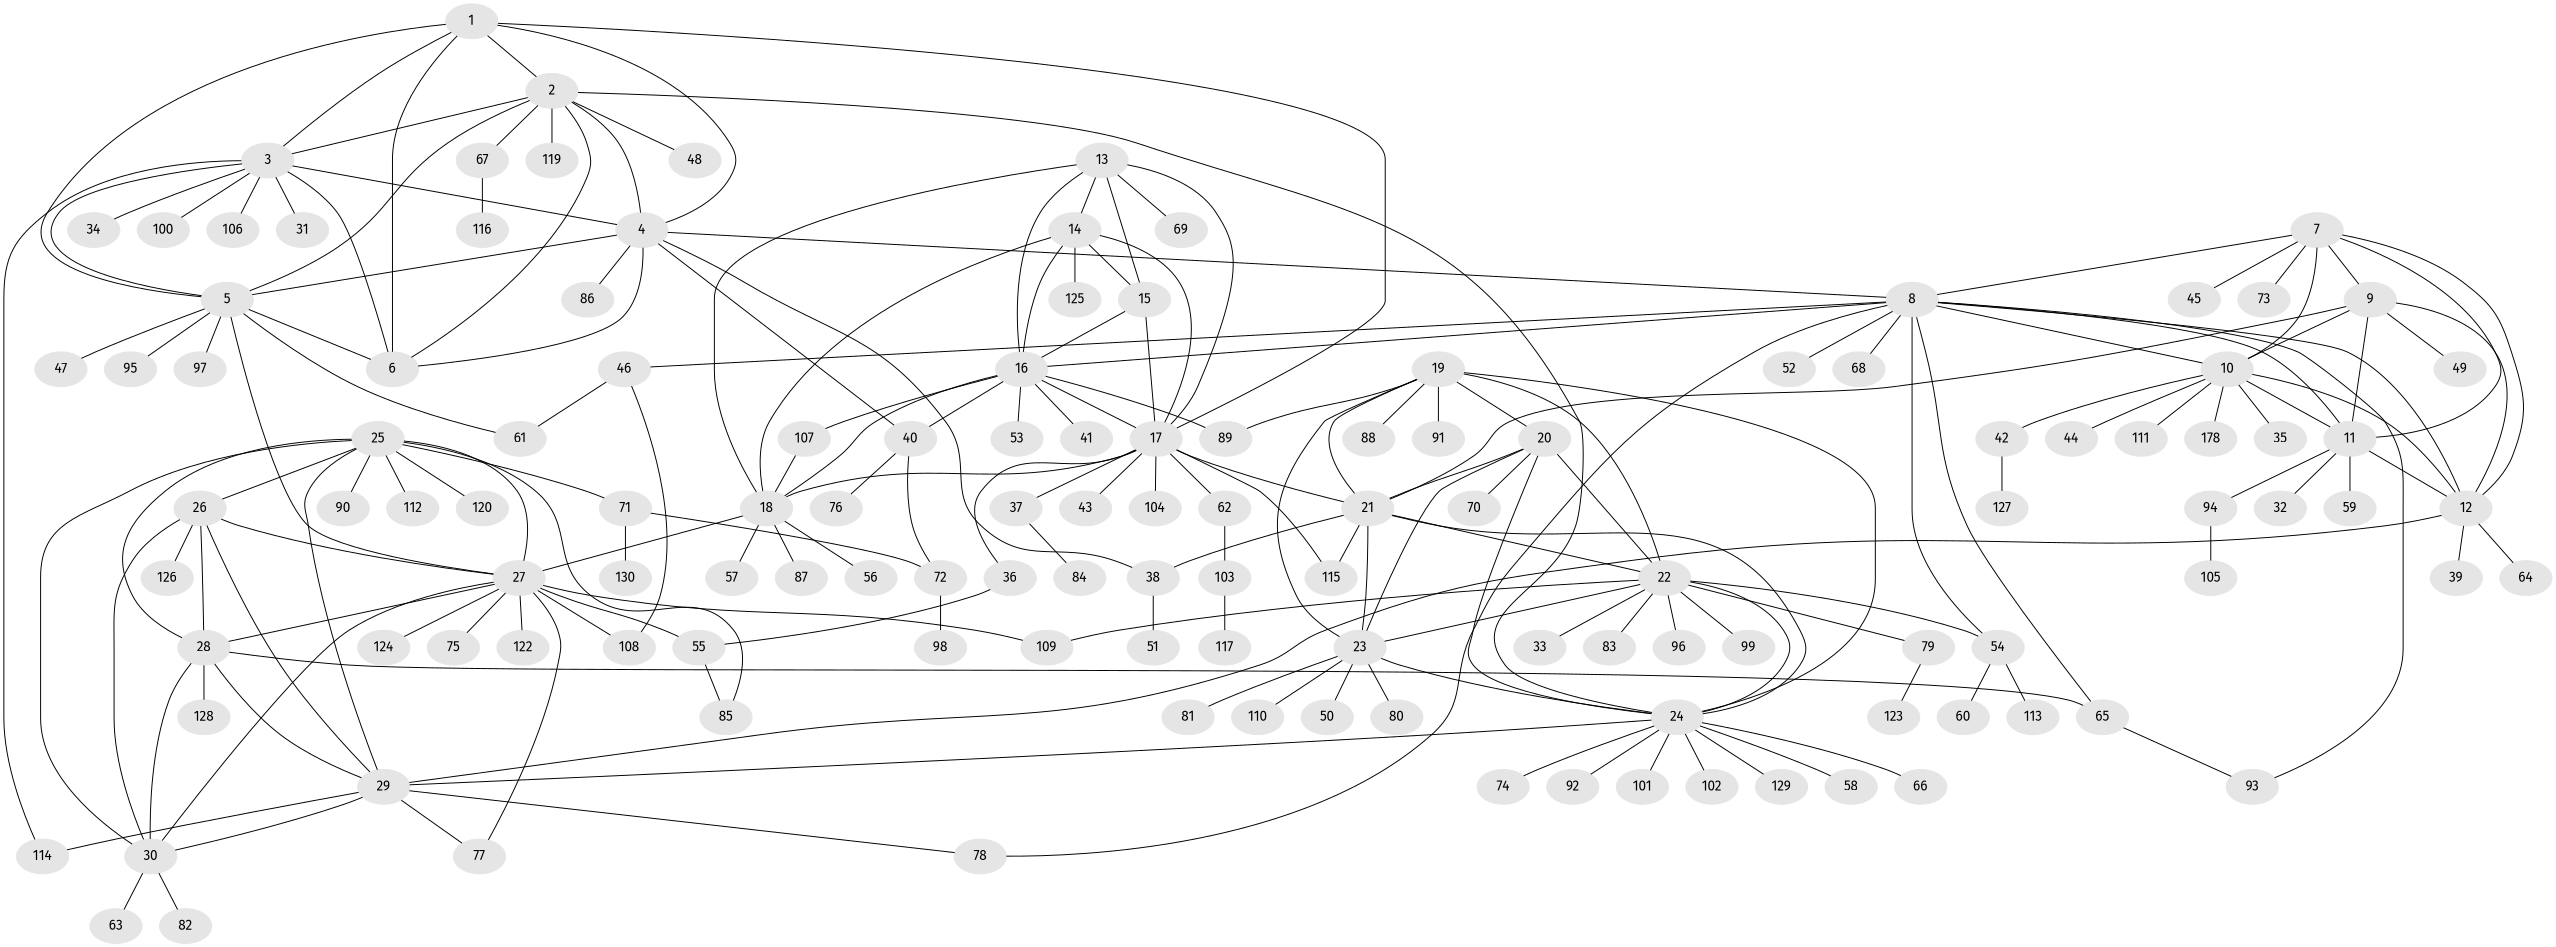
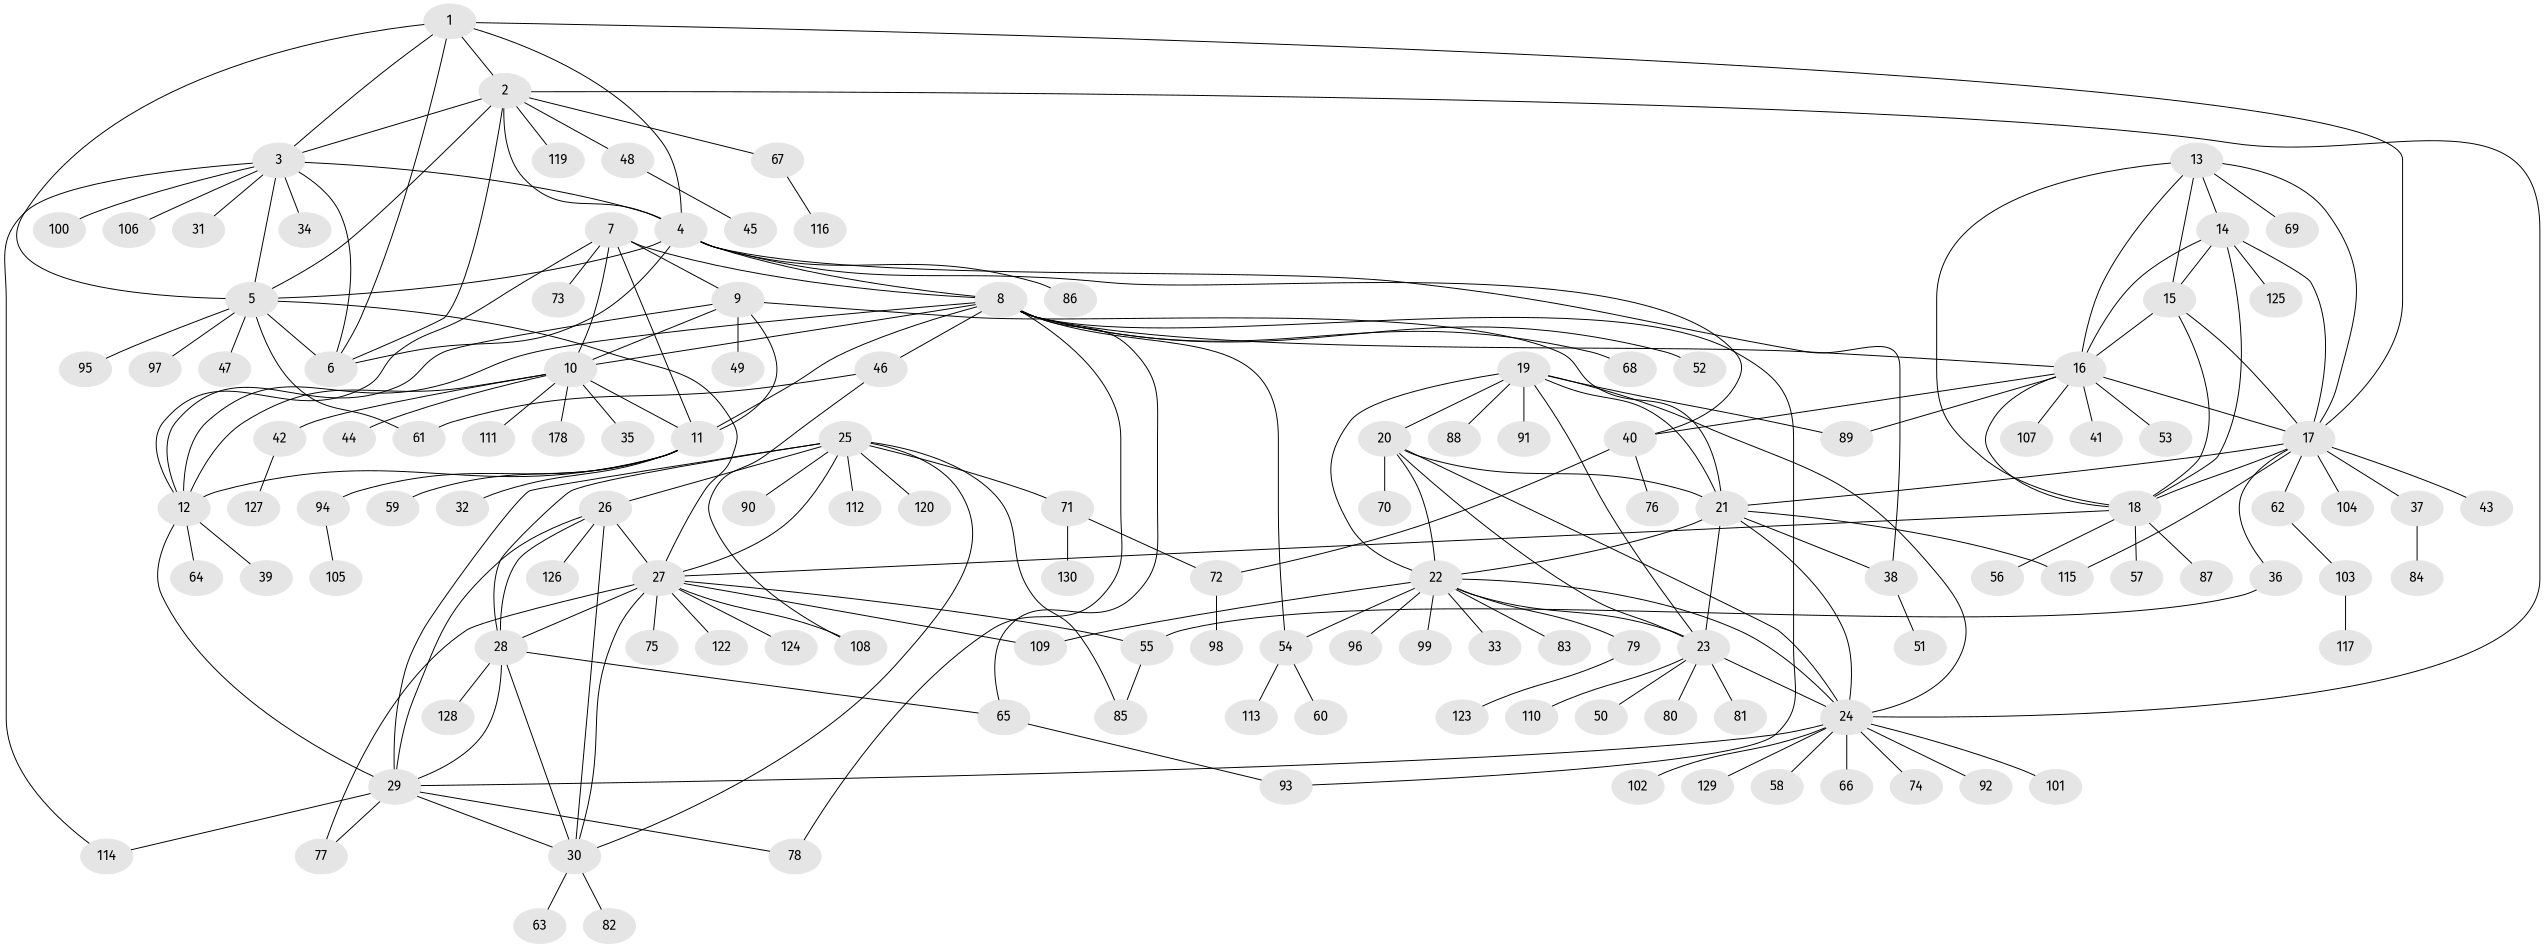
(2256, 265) -> (689, 195)
(785, 474) -> (2209, 415)
